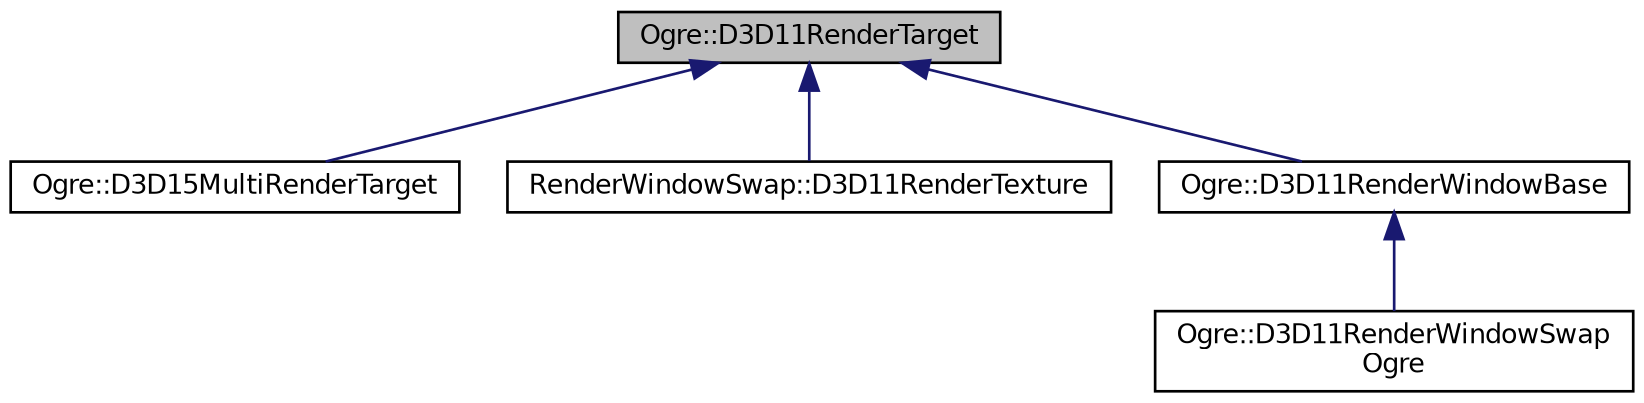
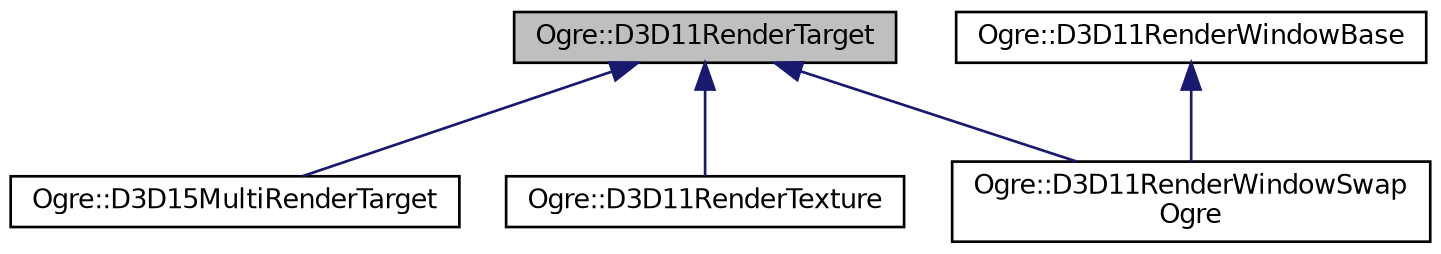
(1115, 115) -> (938, 116)
(809, 187) -> (705, 202)
